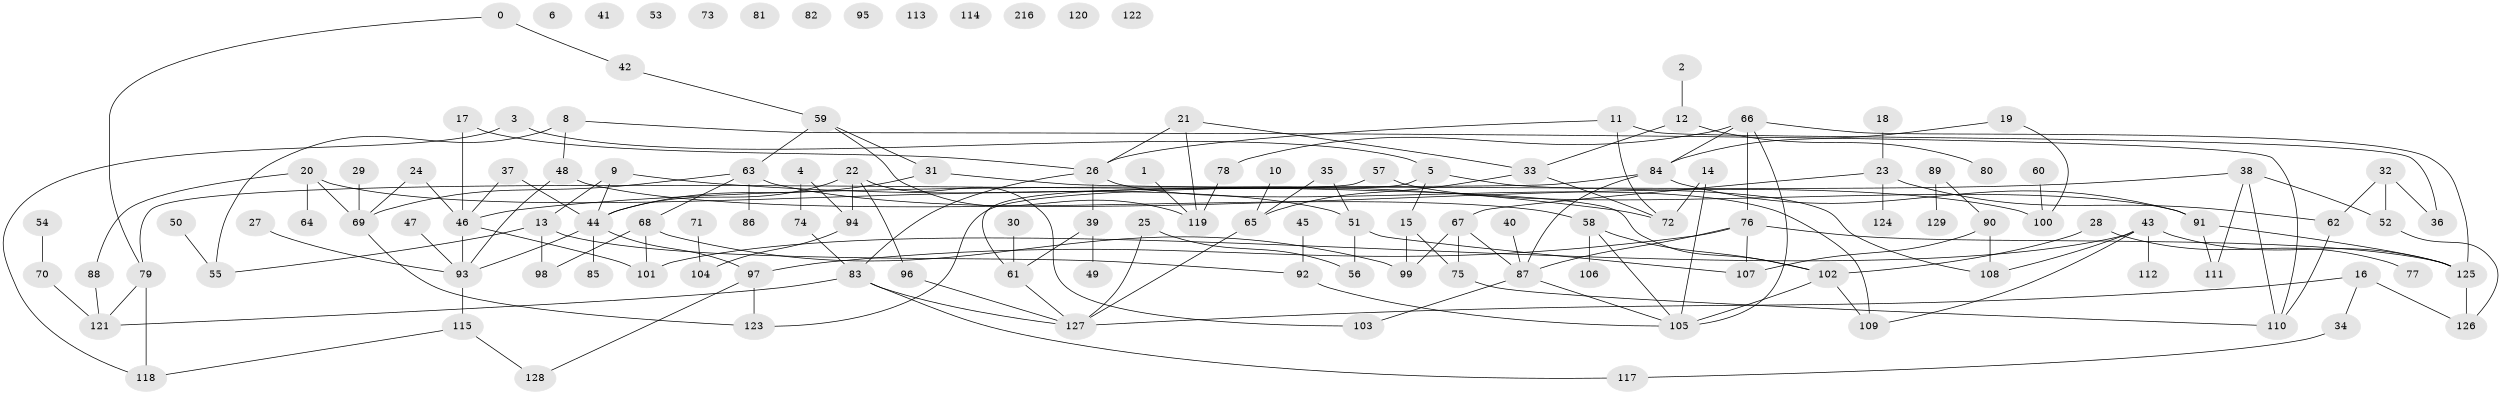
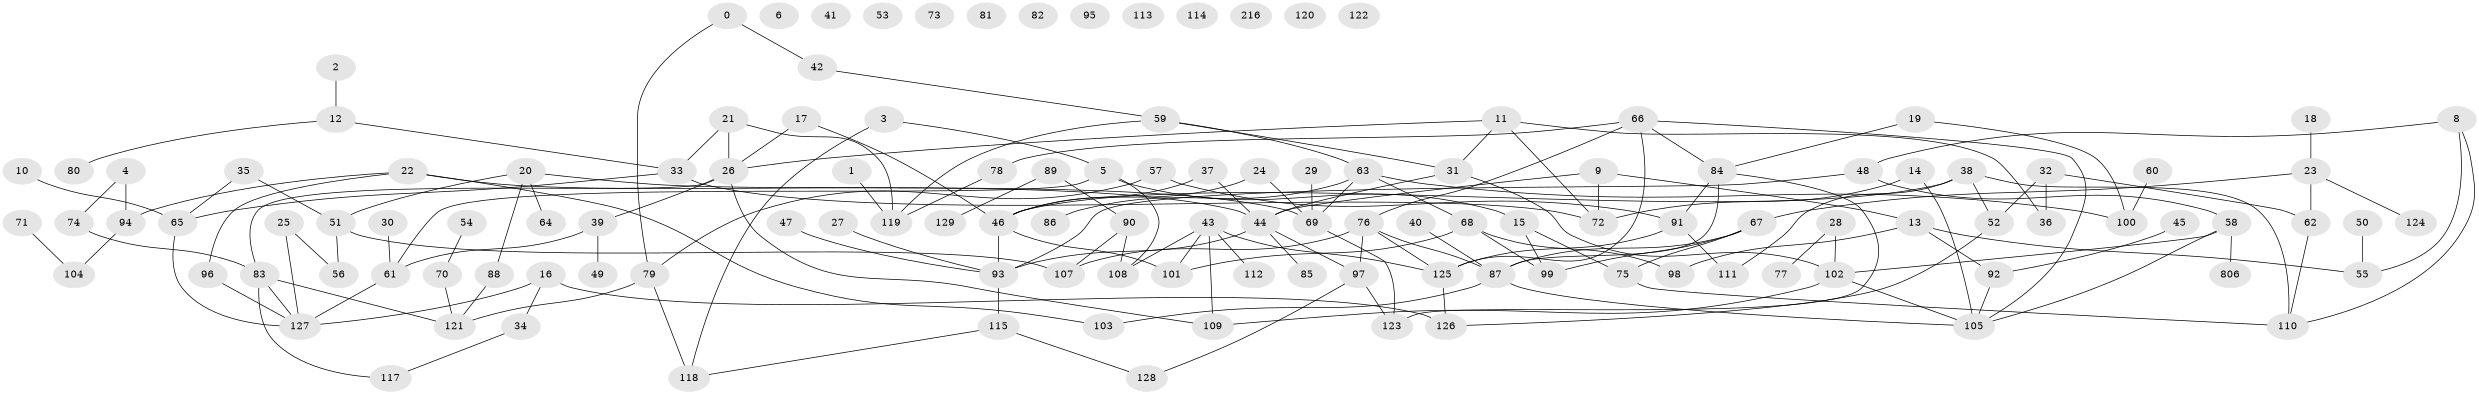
none -> (1477, 145)
(1589, 275) -> (2230, 275)
